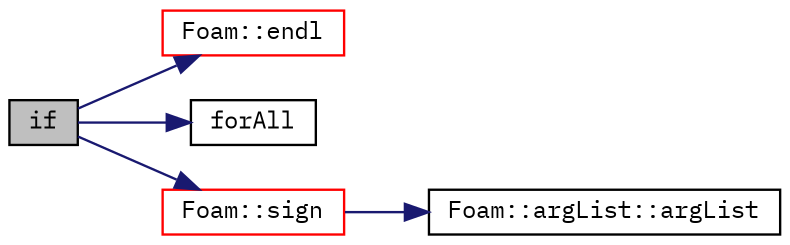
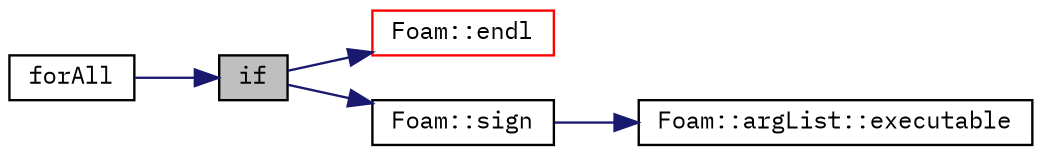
(122, 123) -> (165, 78)
(253, 212) -> (463, 123)
(605, 212) -> (836, 123)
